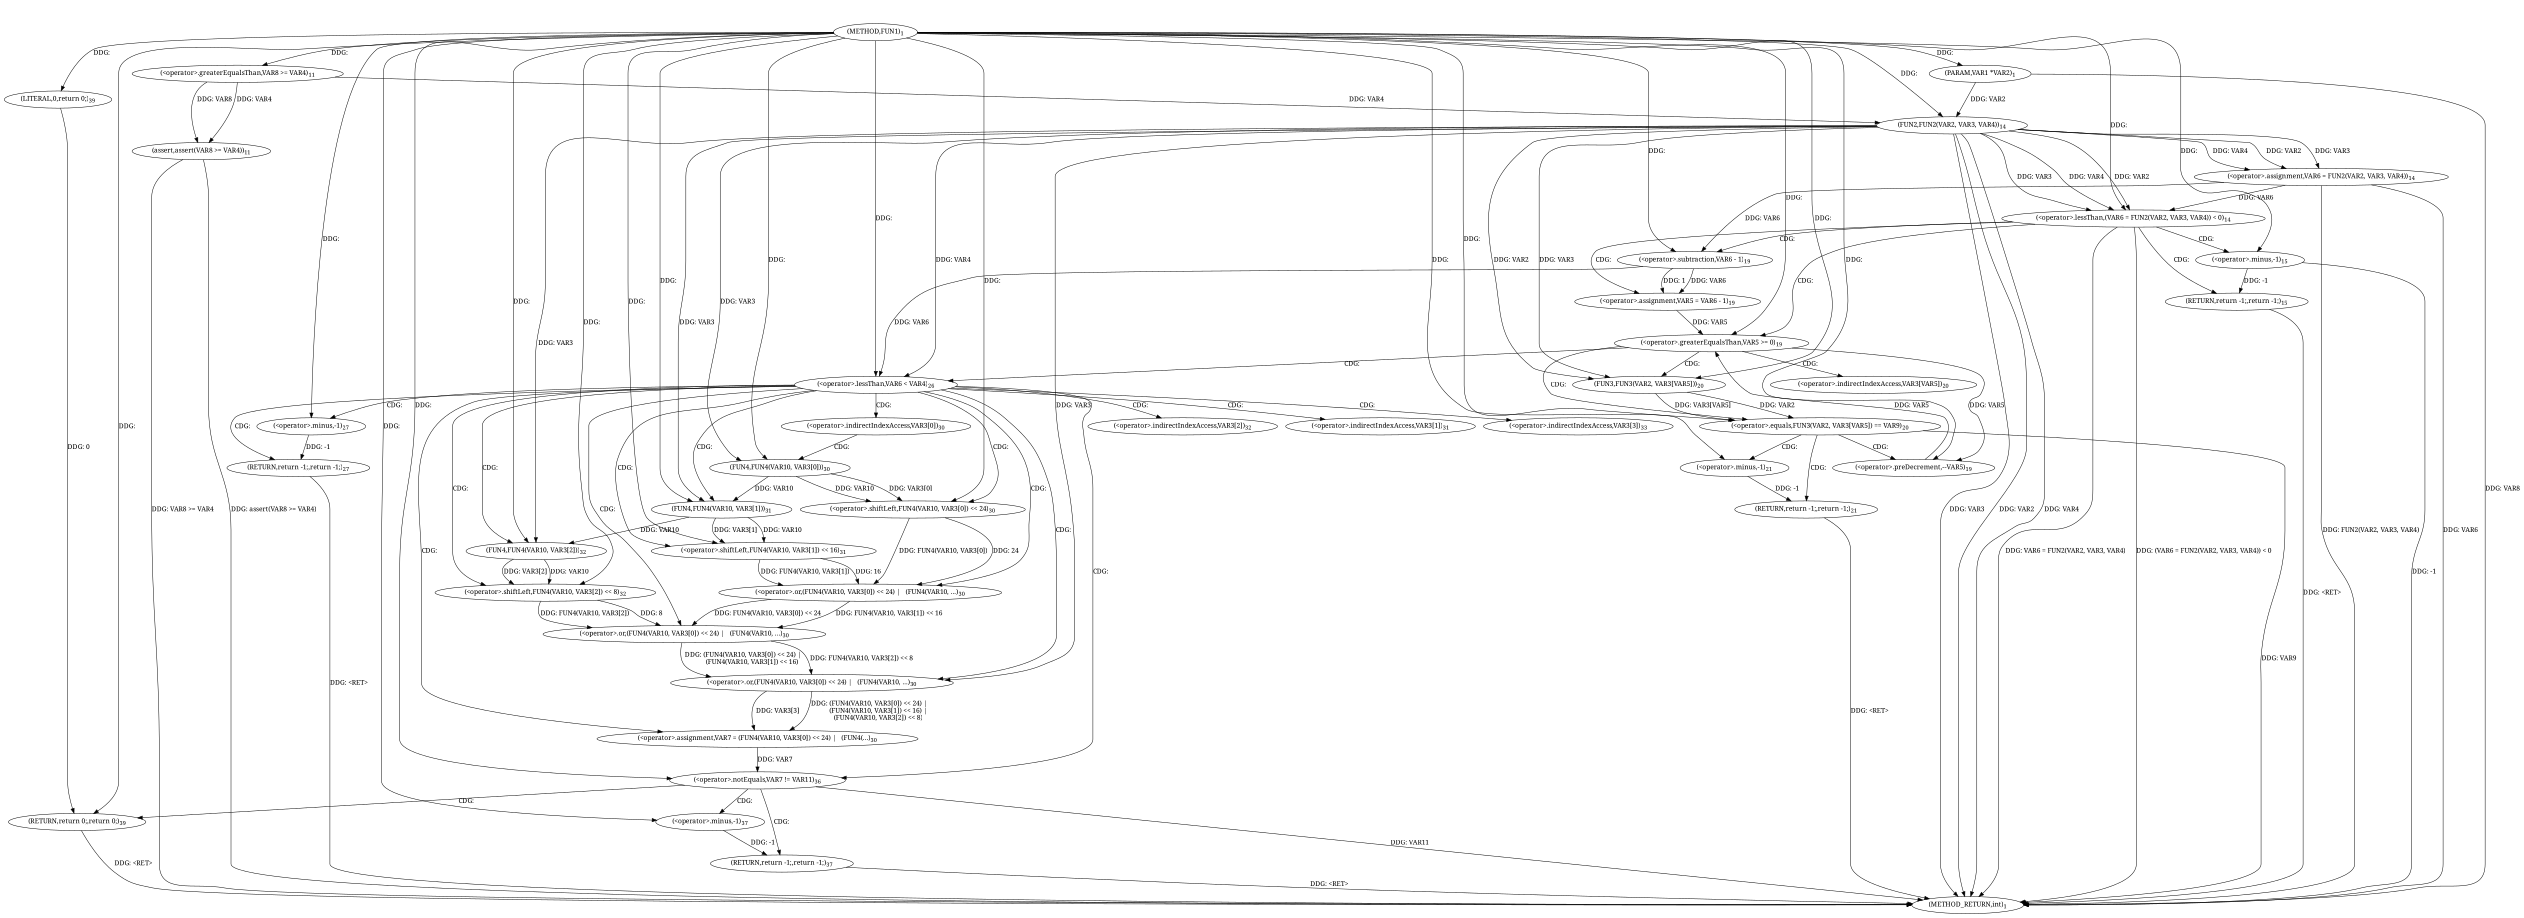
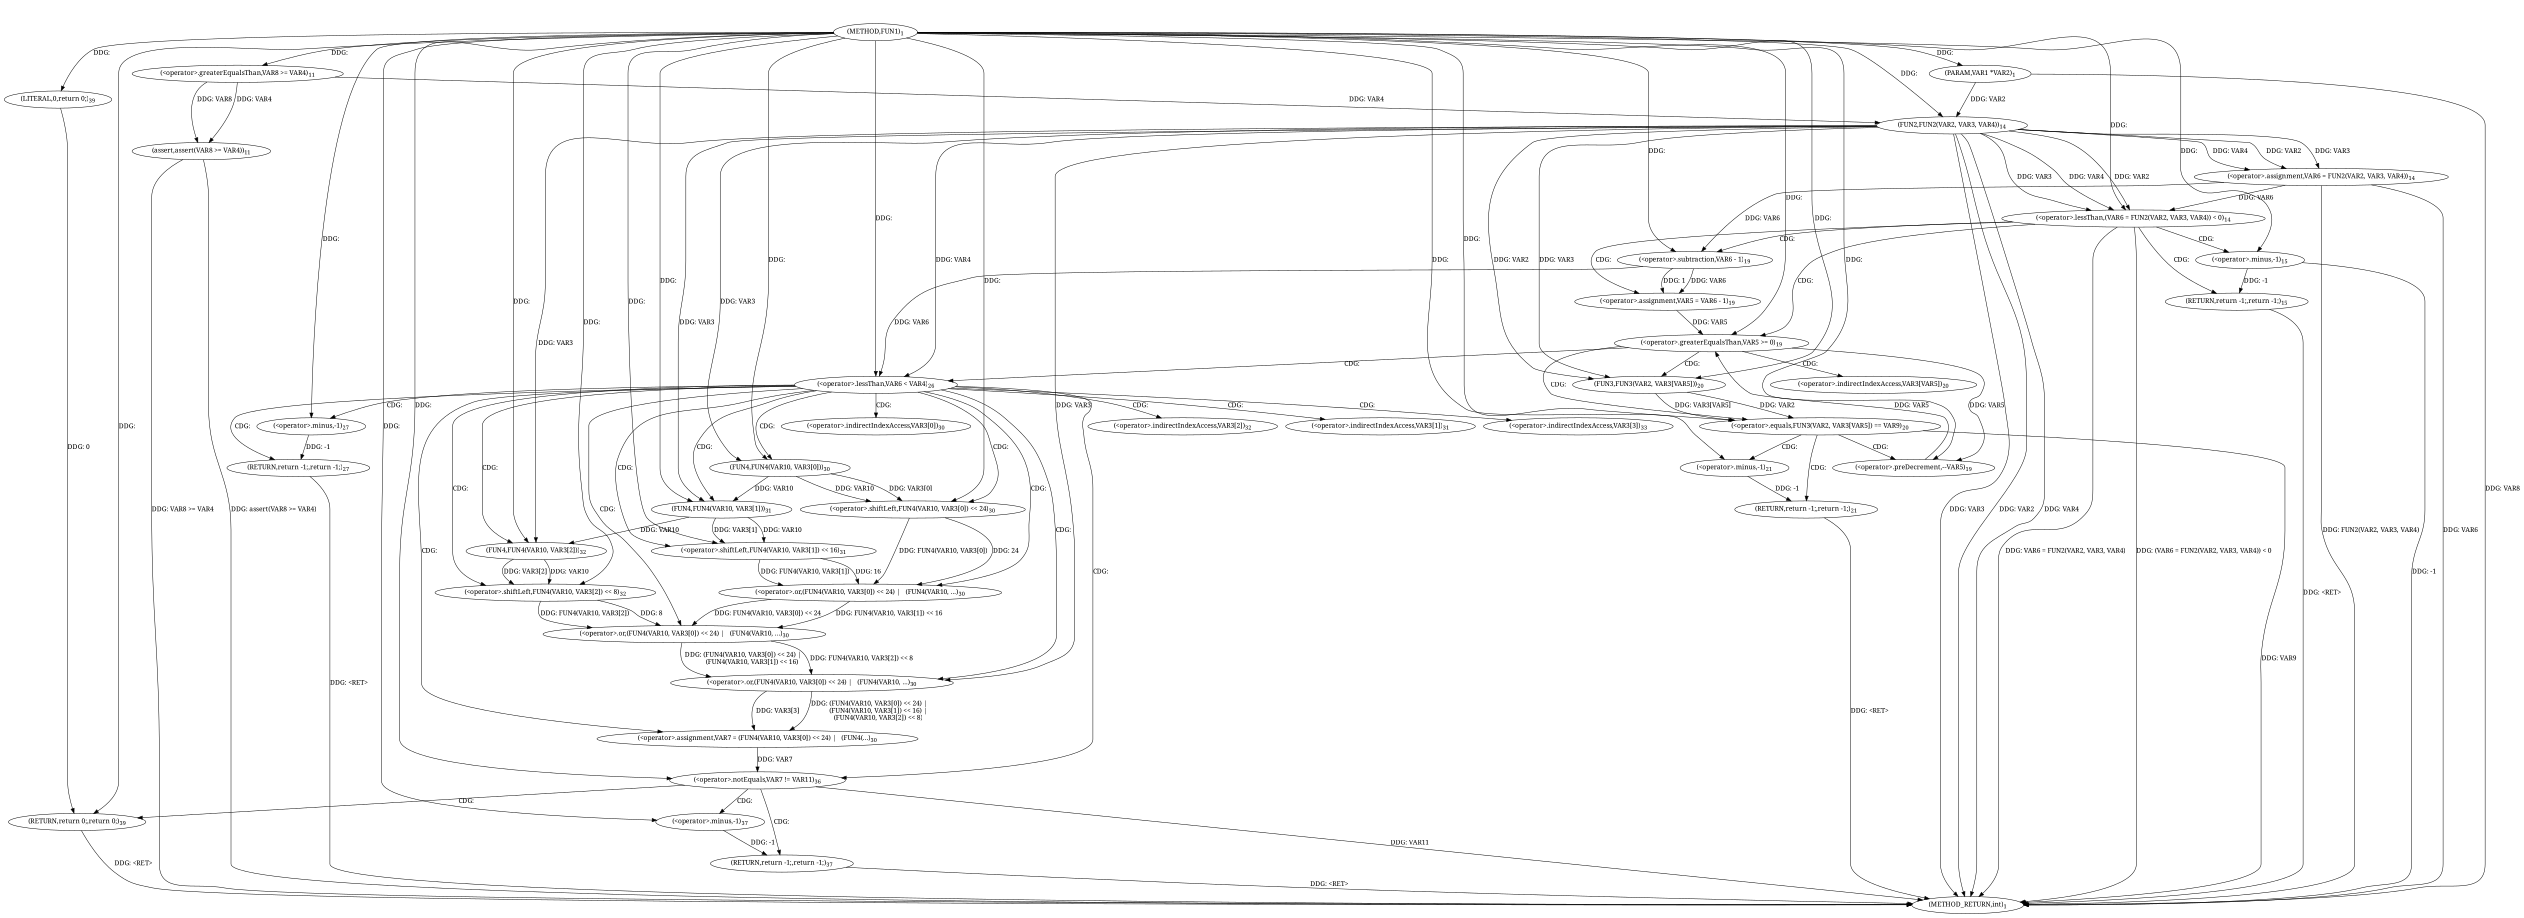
(830, 446) -> (774, 408)
